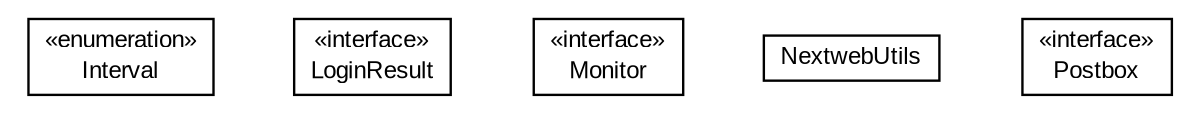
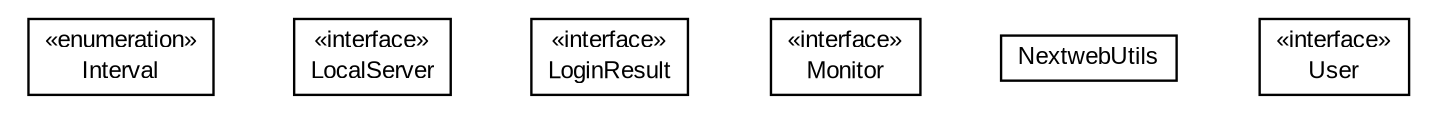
none -> (372, 57)
(1096, 57) -> none
none -> (1333, 57)
